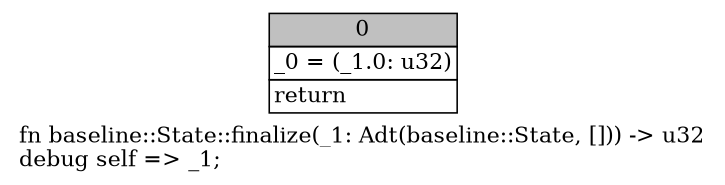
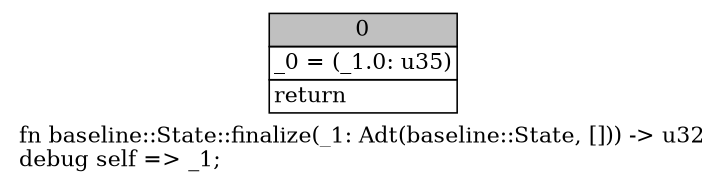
(363, 62) -> (363, 62)
